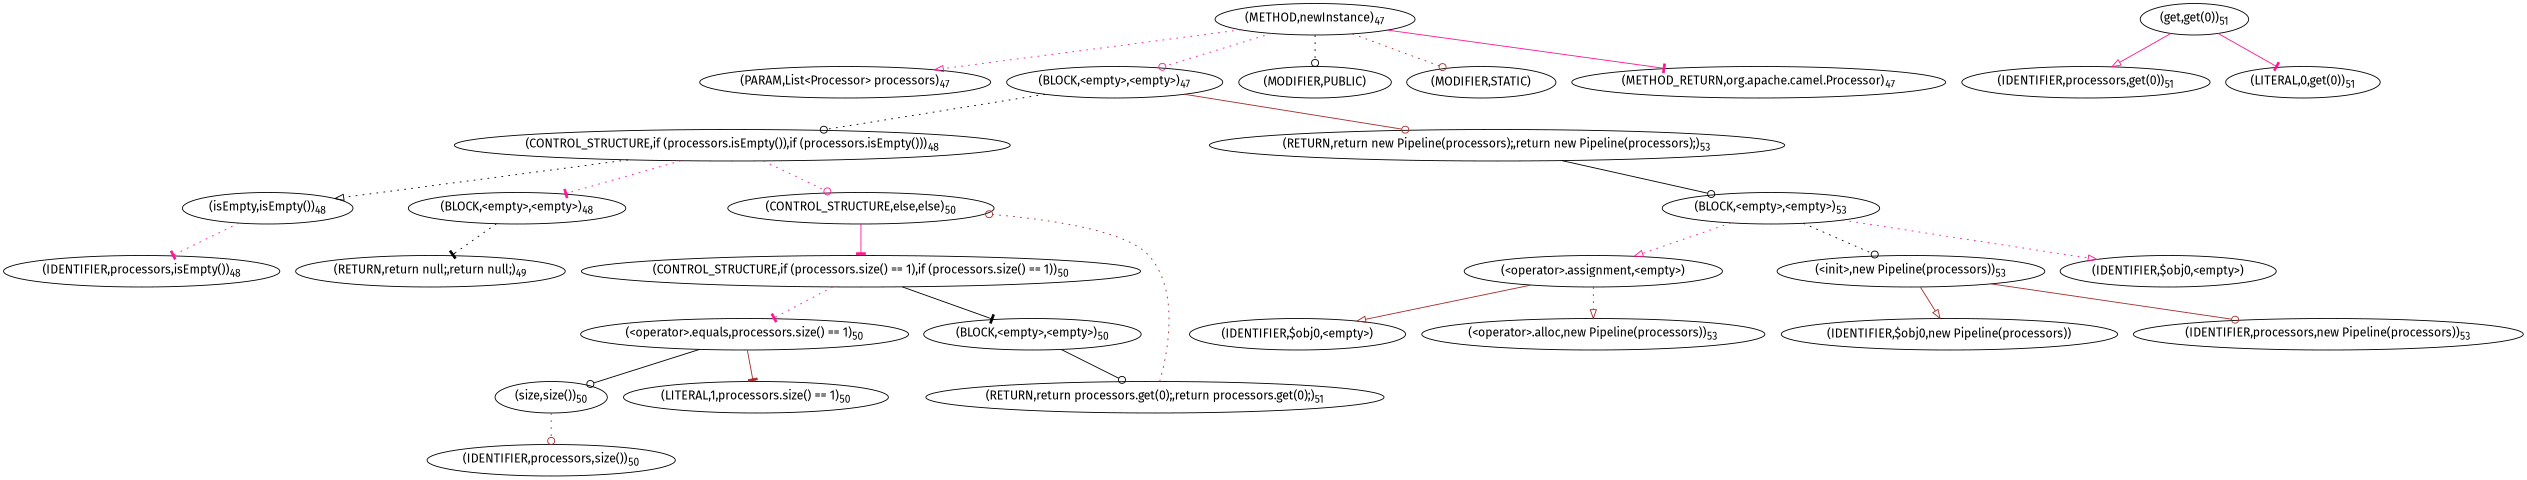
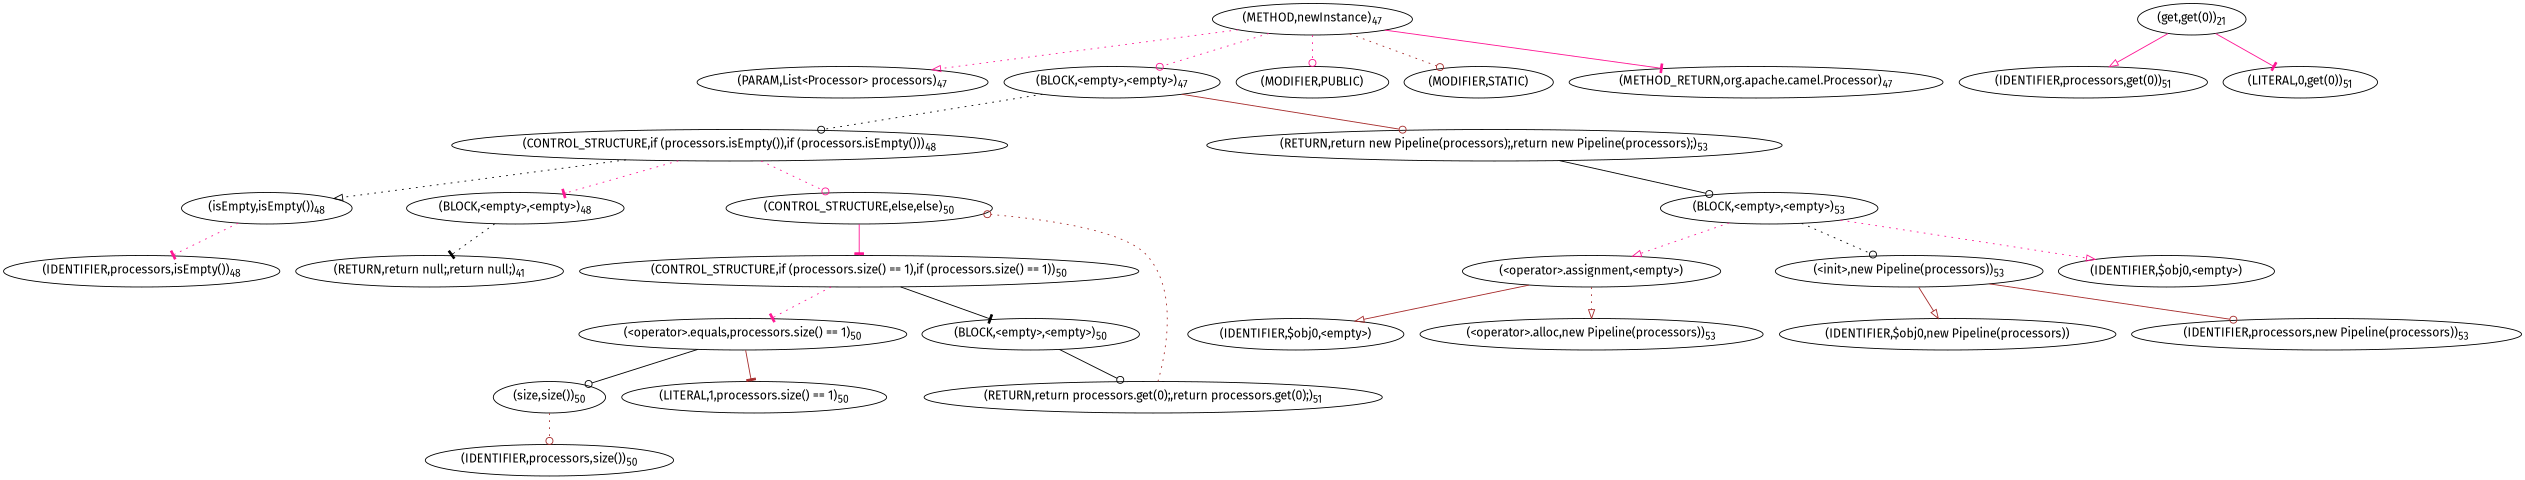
(2224, 18) -> (2222, 18)
(1315, 47) -> (1312, 47)
(521, 270) -> (521, 270)
